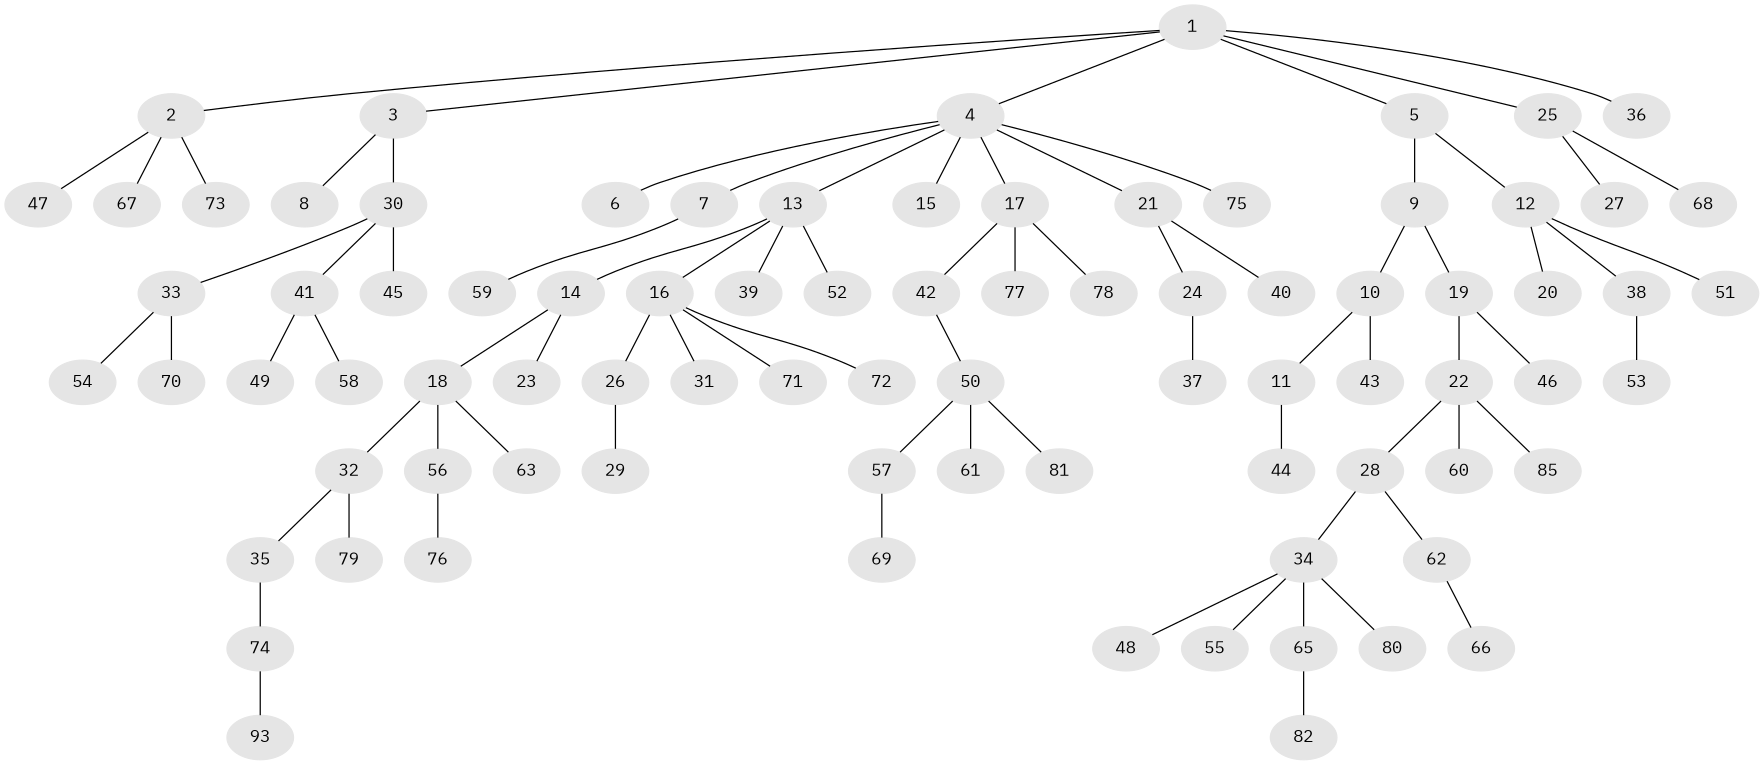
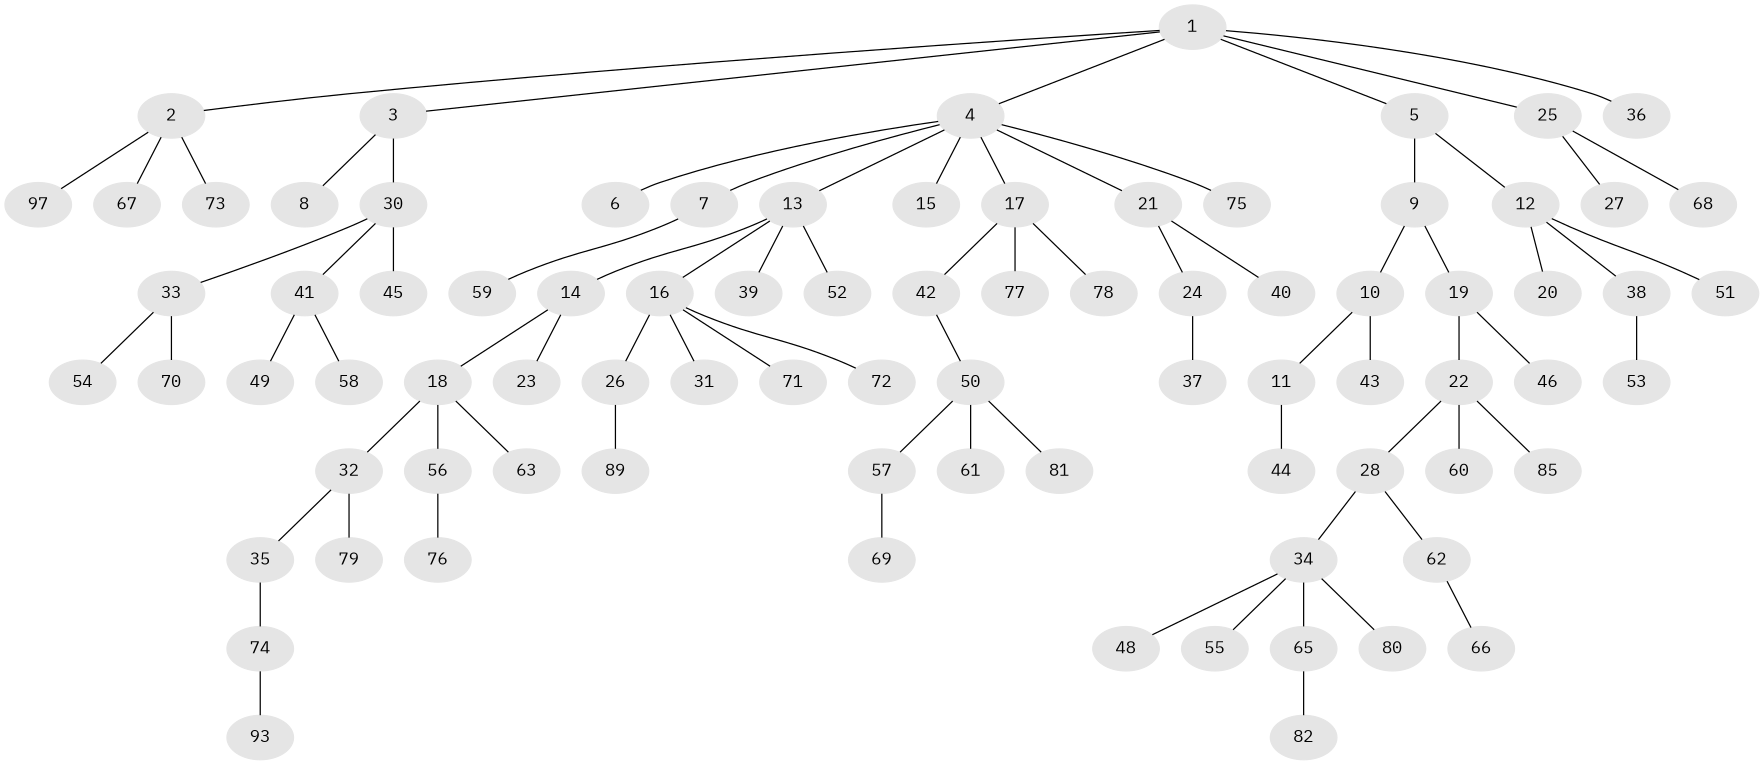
(38, 205) -> (38, 205)
(615, 471) -> (615, 471)
